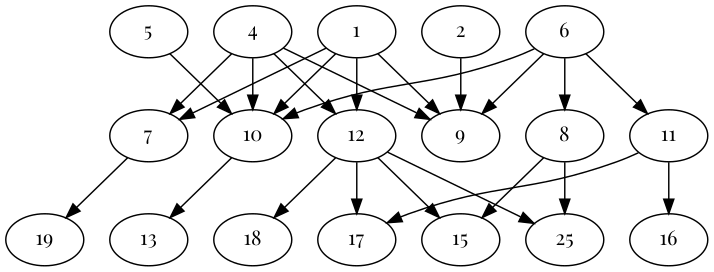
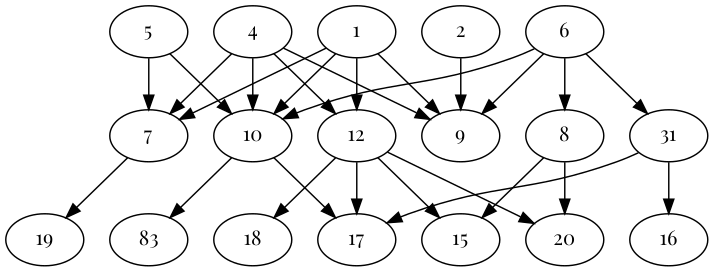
none -> (149, 77)
(669, 136) -> (669, 136)
none -> (298, 181)
(149, 240) -> (149, 240)
(565, 240) -> (565, 240)
